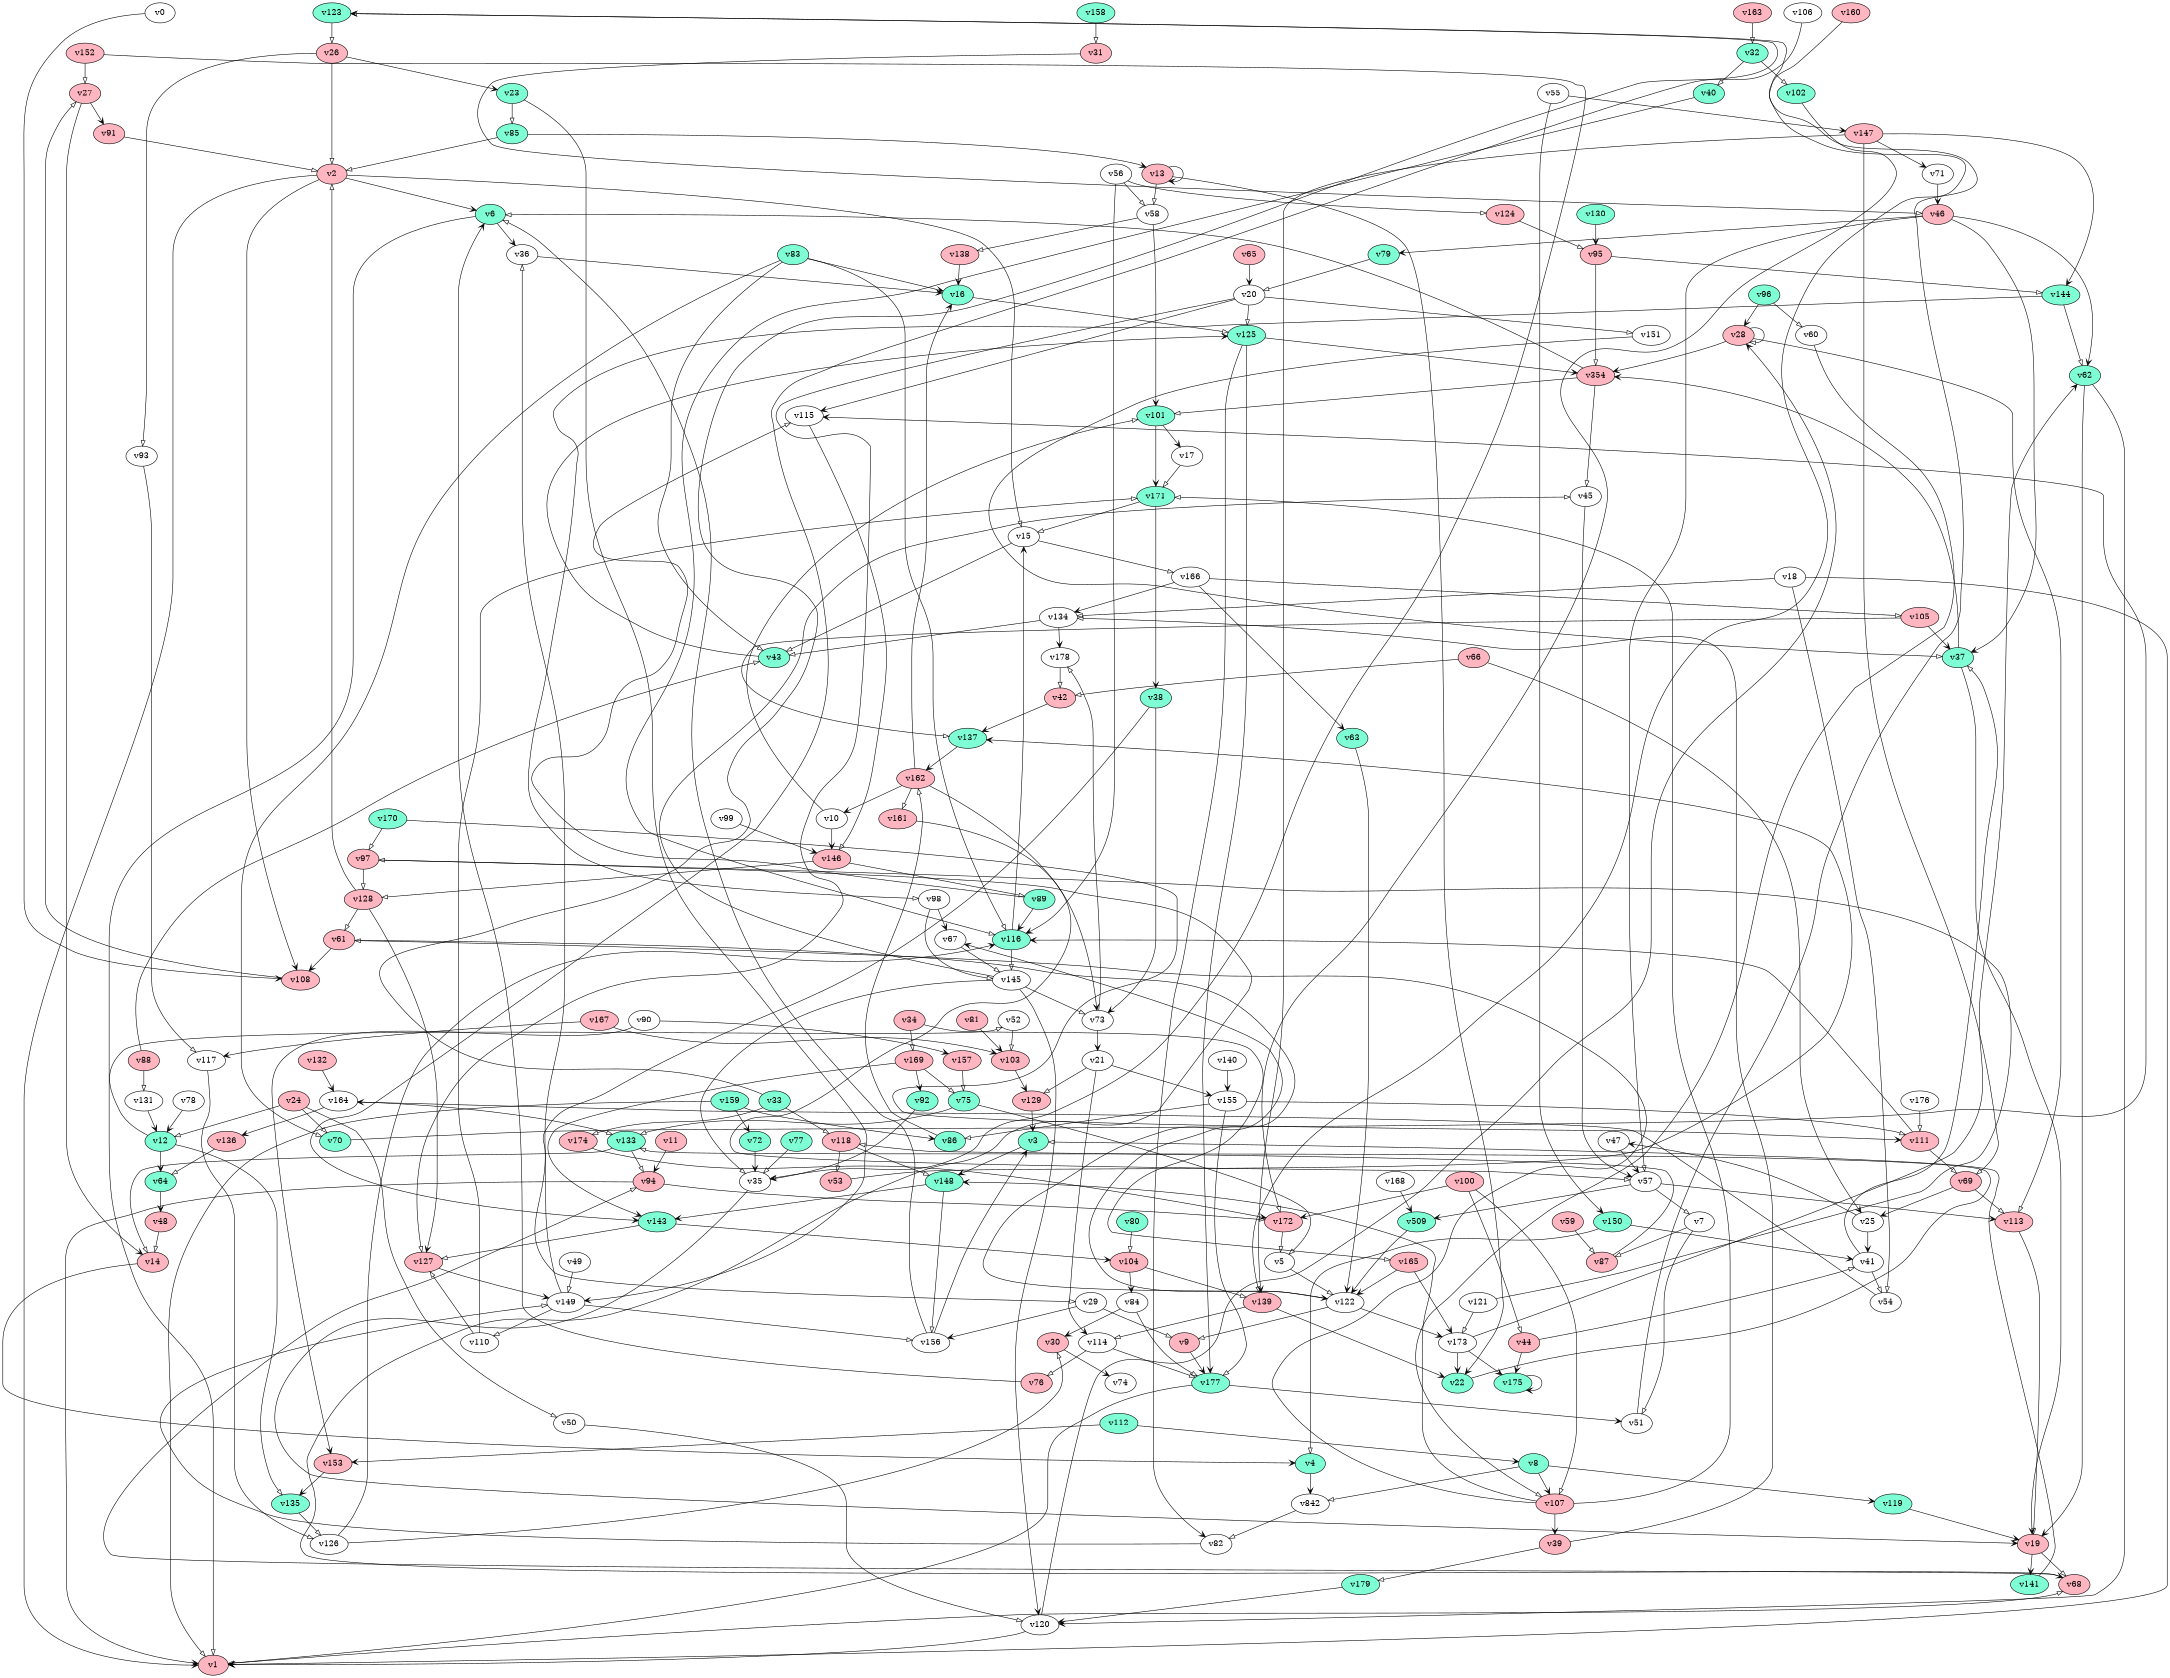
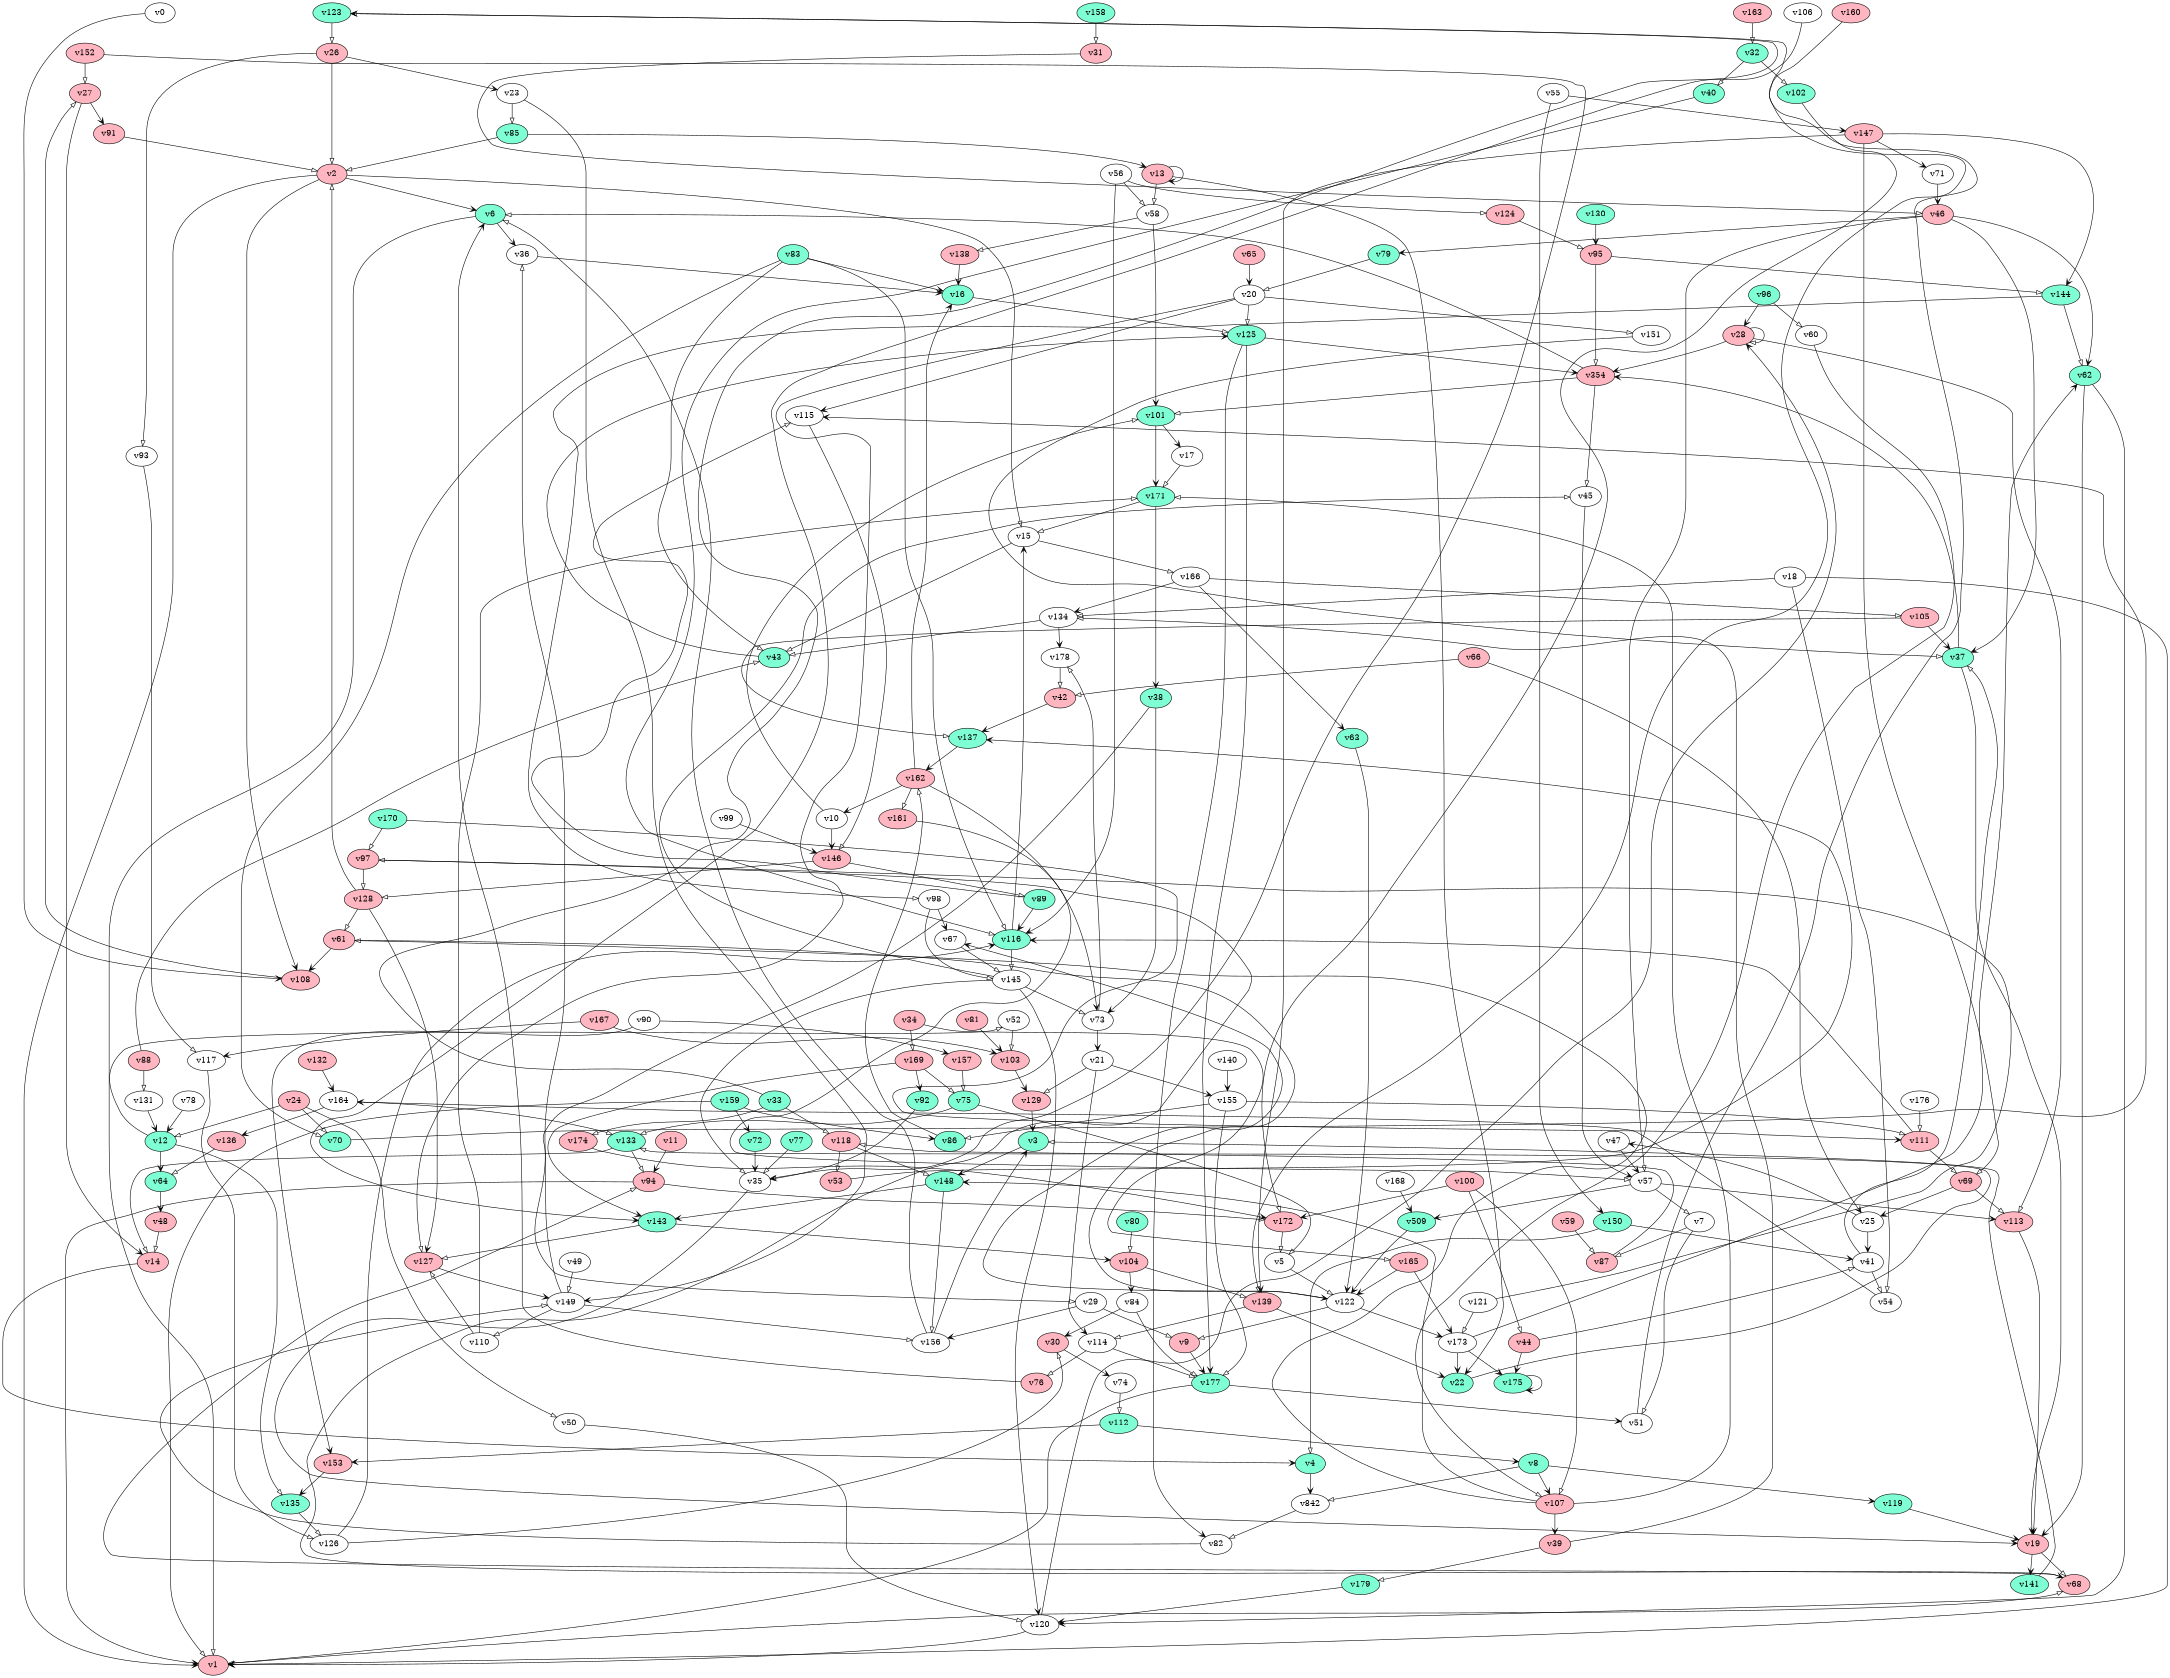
(512, 93) -> (512, 93)
(2039, 1378) -> (2039, 1378)
none -> (1120, 1398)
